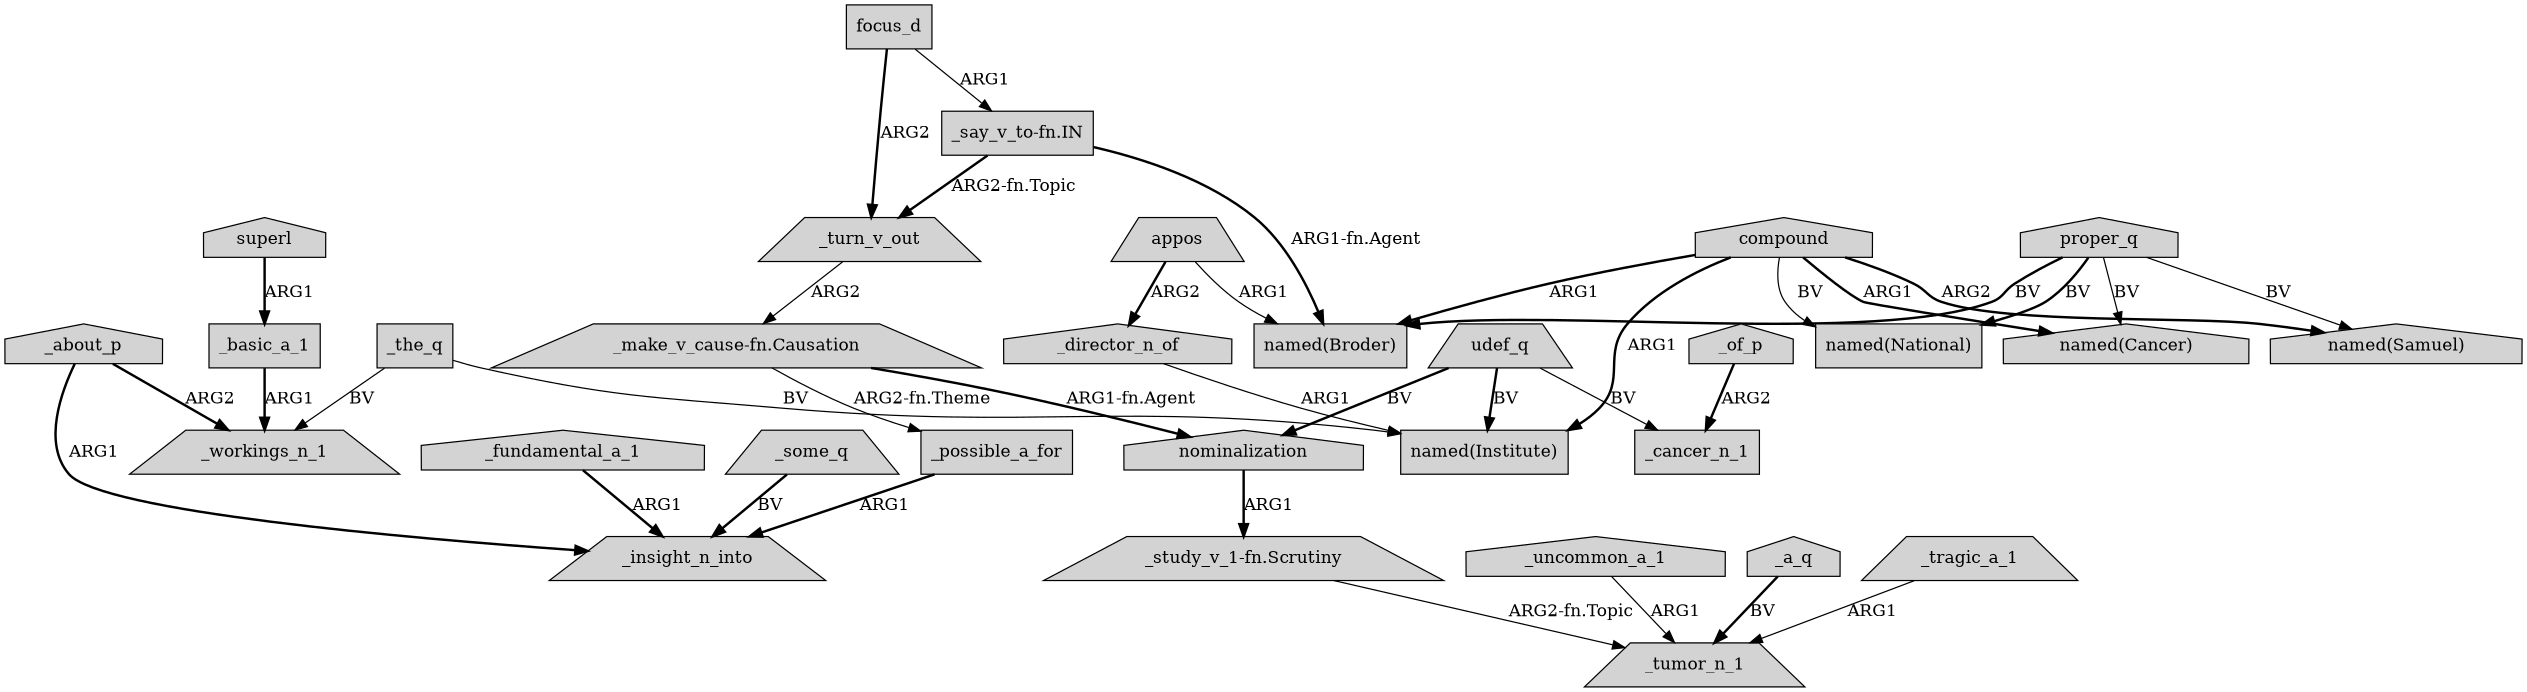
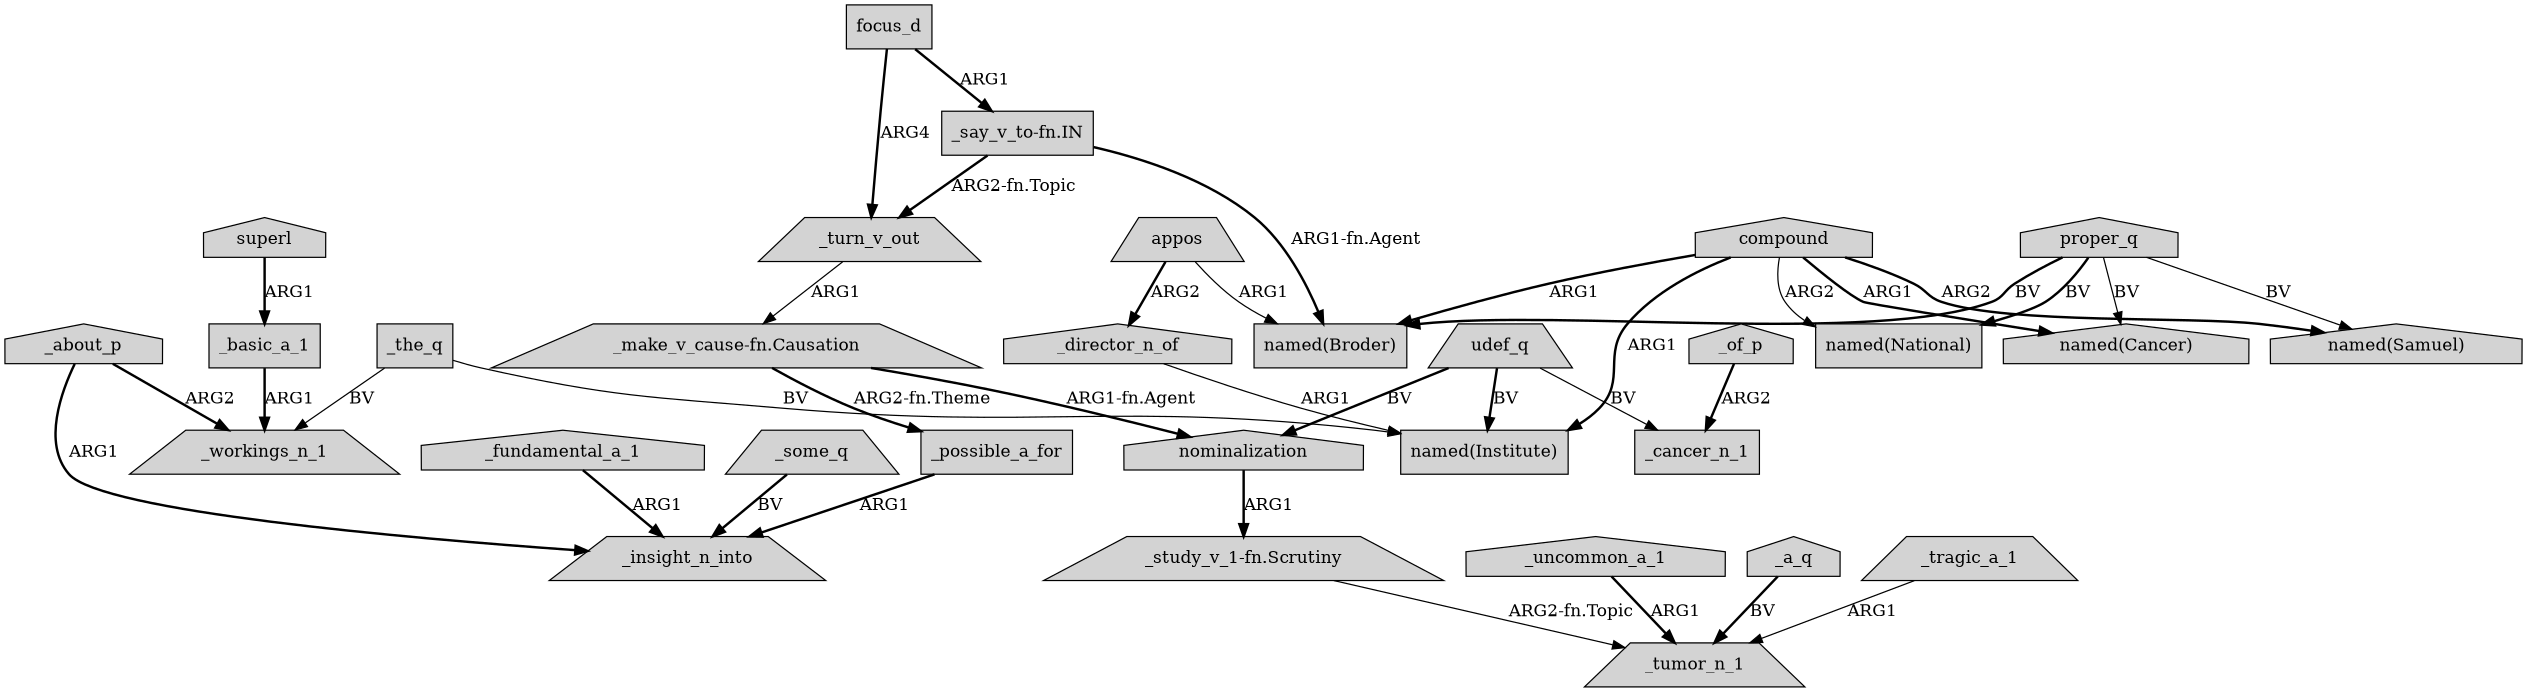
(948, 76) -> (948, 76)
(906, 133) -> (906, 133)
(836, 293) -> (836, 293)
(1810, 293) -> (1810, 293)
(839, 402) -> (839, 402)
(1639, 605) -> (1639, 605)
